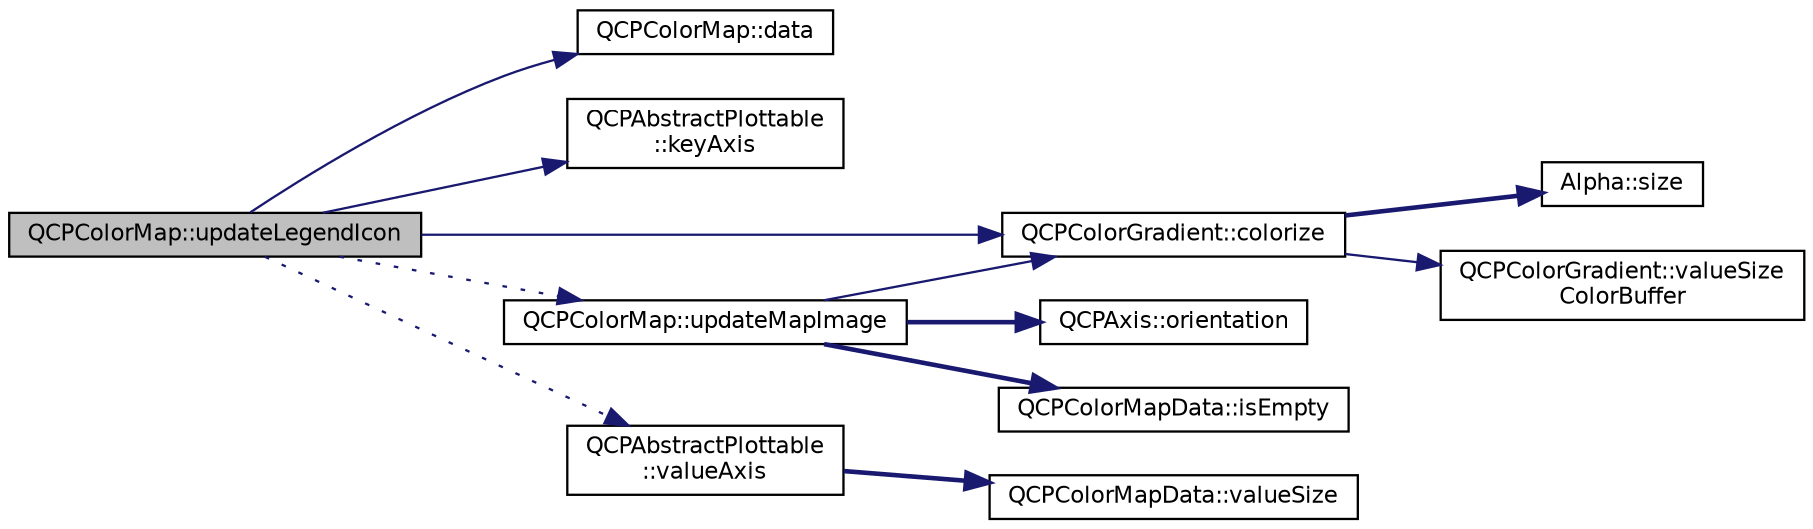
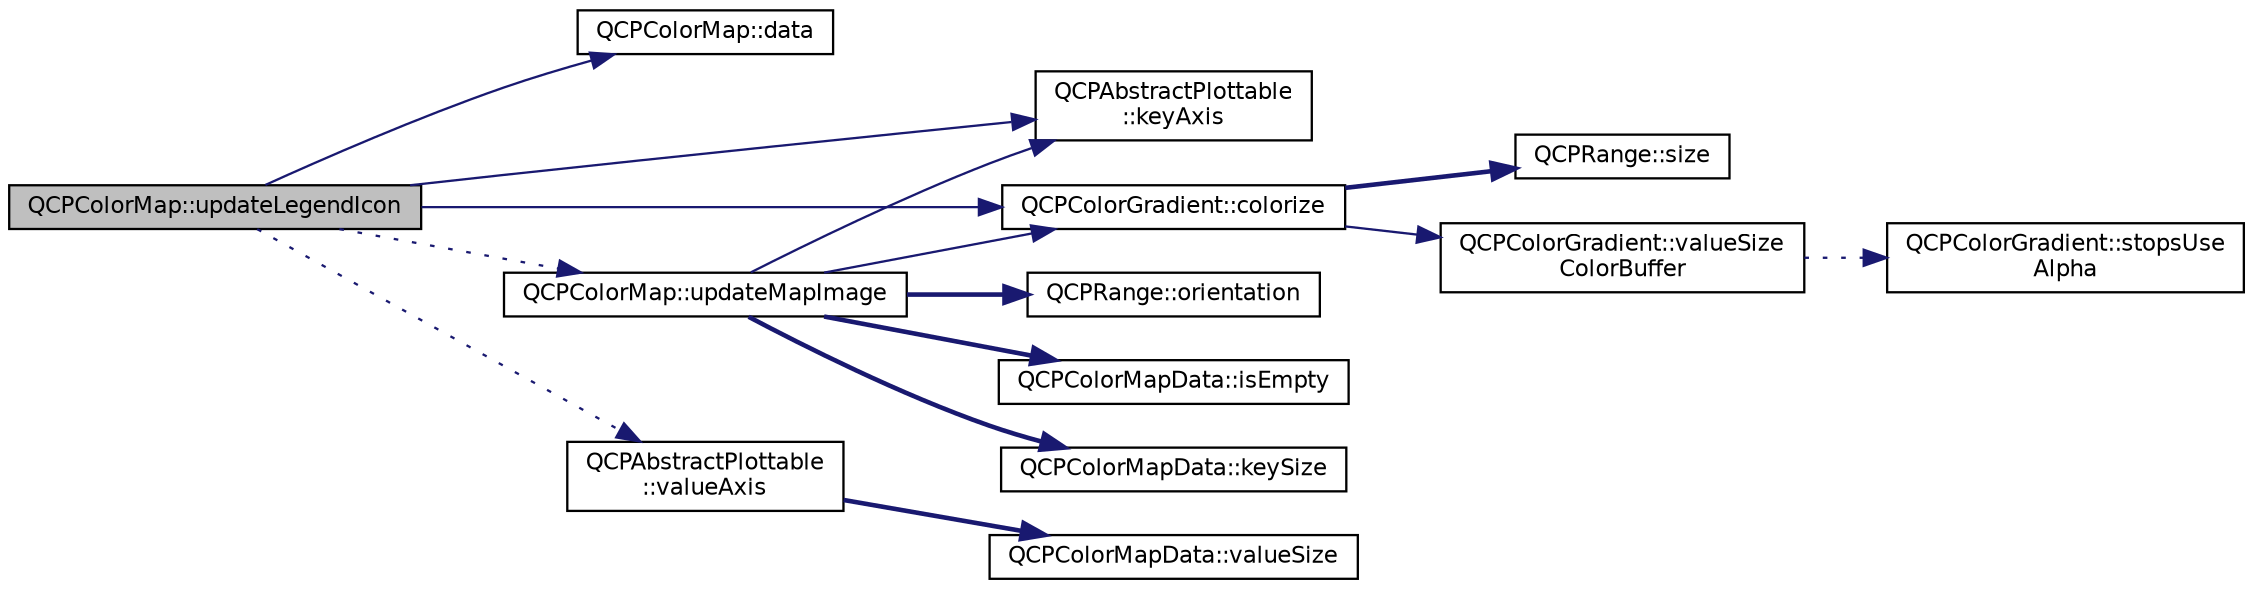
(1622, 184) -> (1622, 156)
none -> (855, 222)
none -> (2065, 258)
(1174, 322) -> (1174, 295)
none -> (1174, 469)
